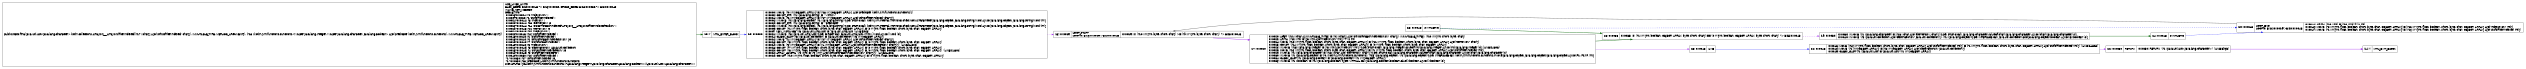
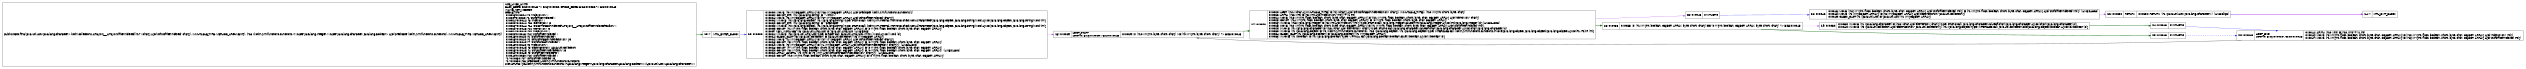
(1520, 31) -> (1955, 34)
(1230, 39) -> (1246, 31)
(1711, 49) -> (1711, 15)
